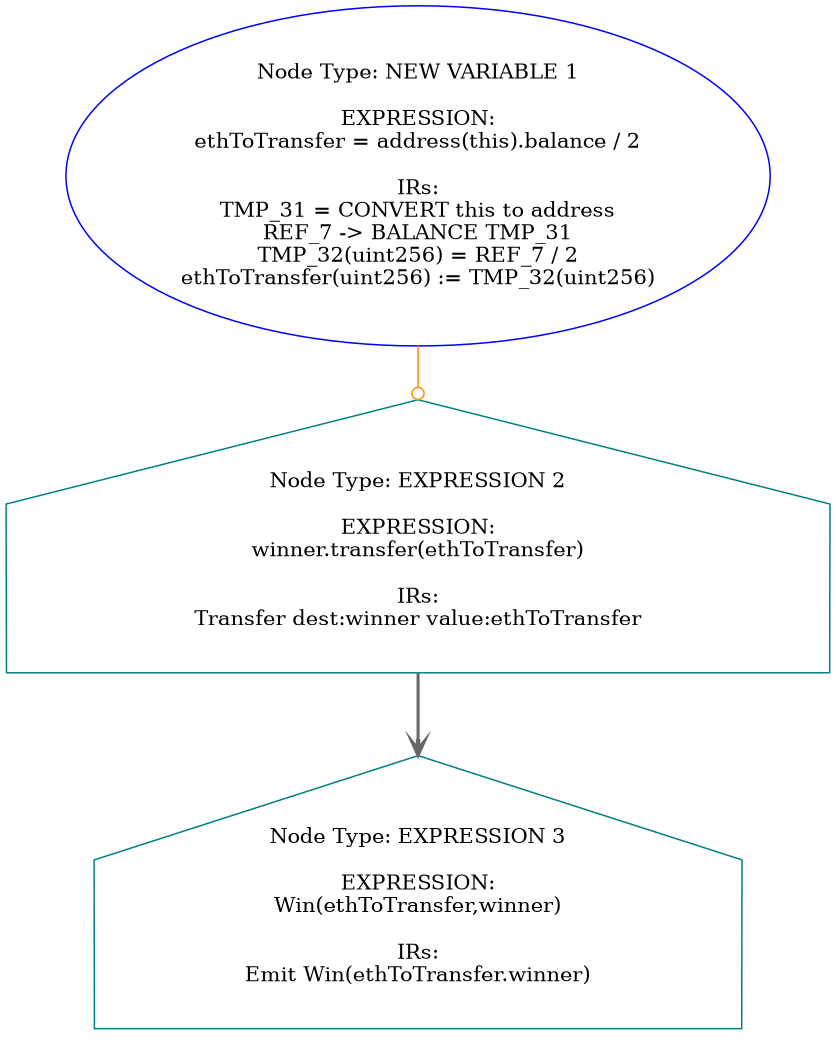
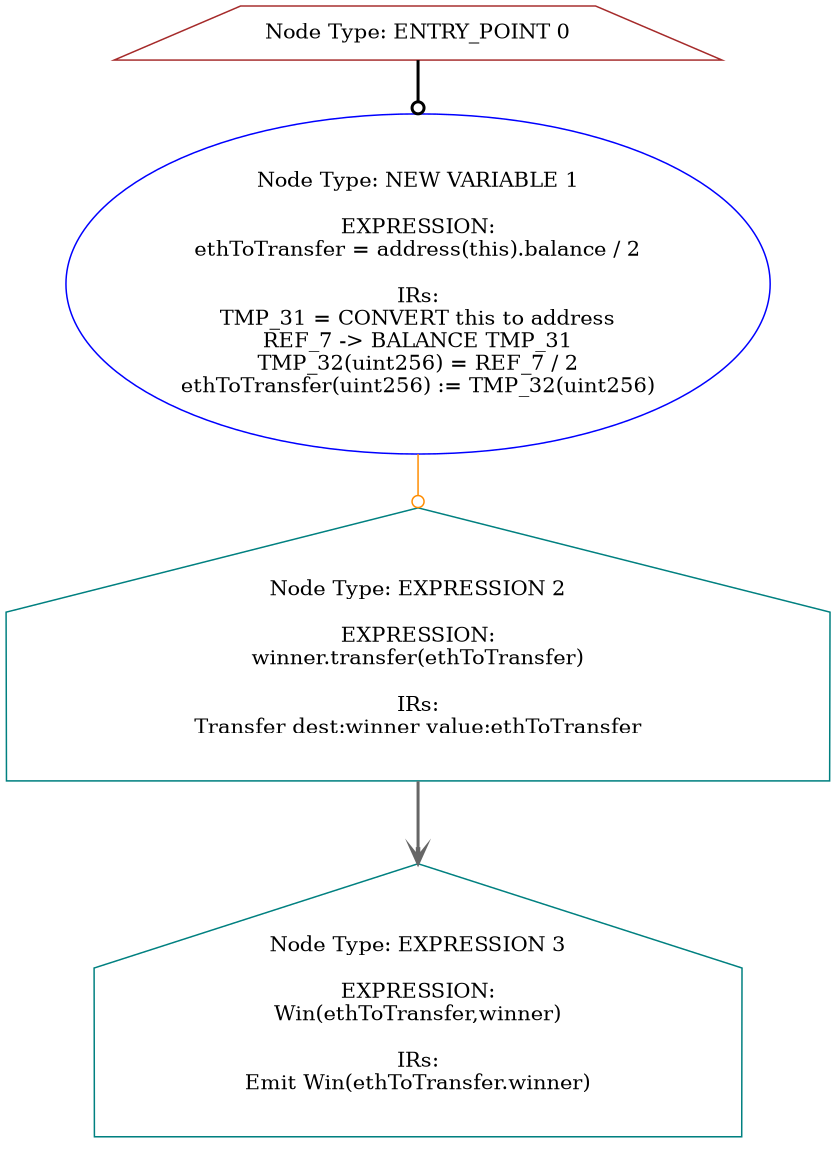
none -> (418, 33)
